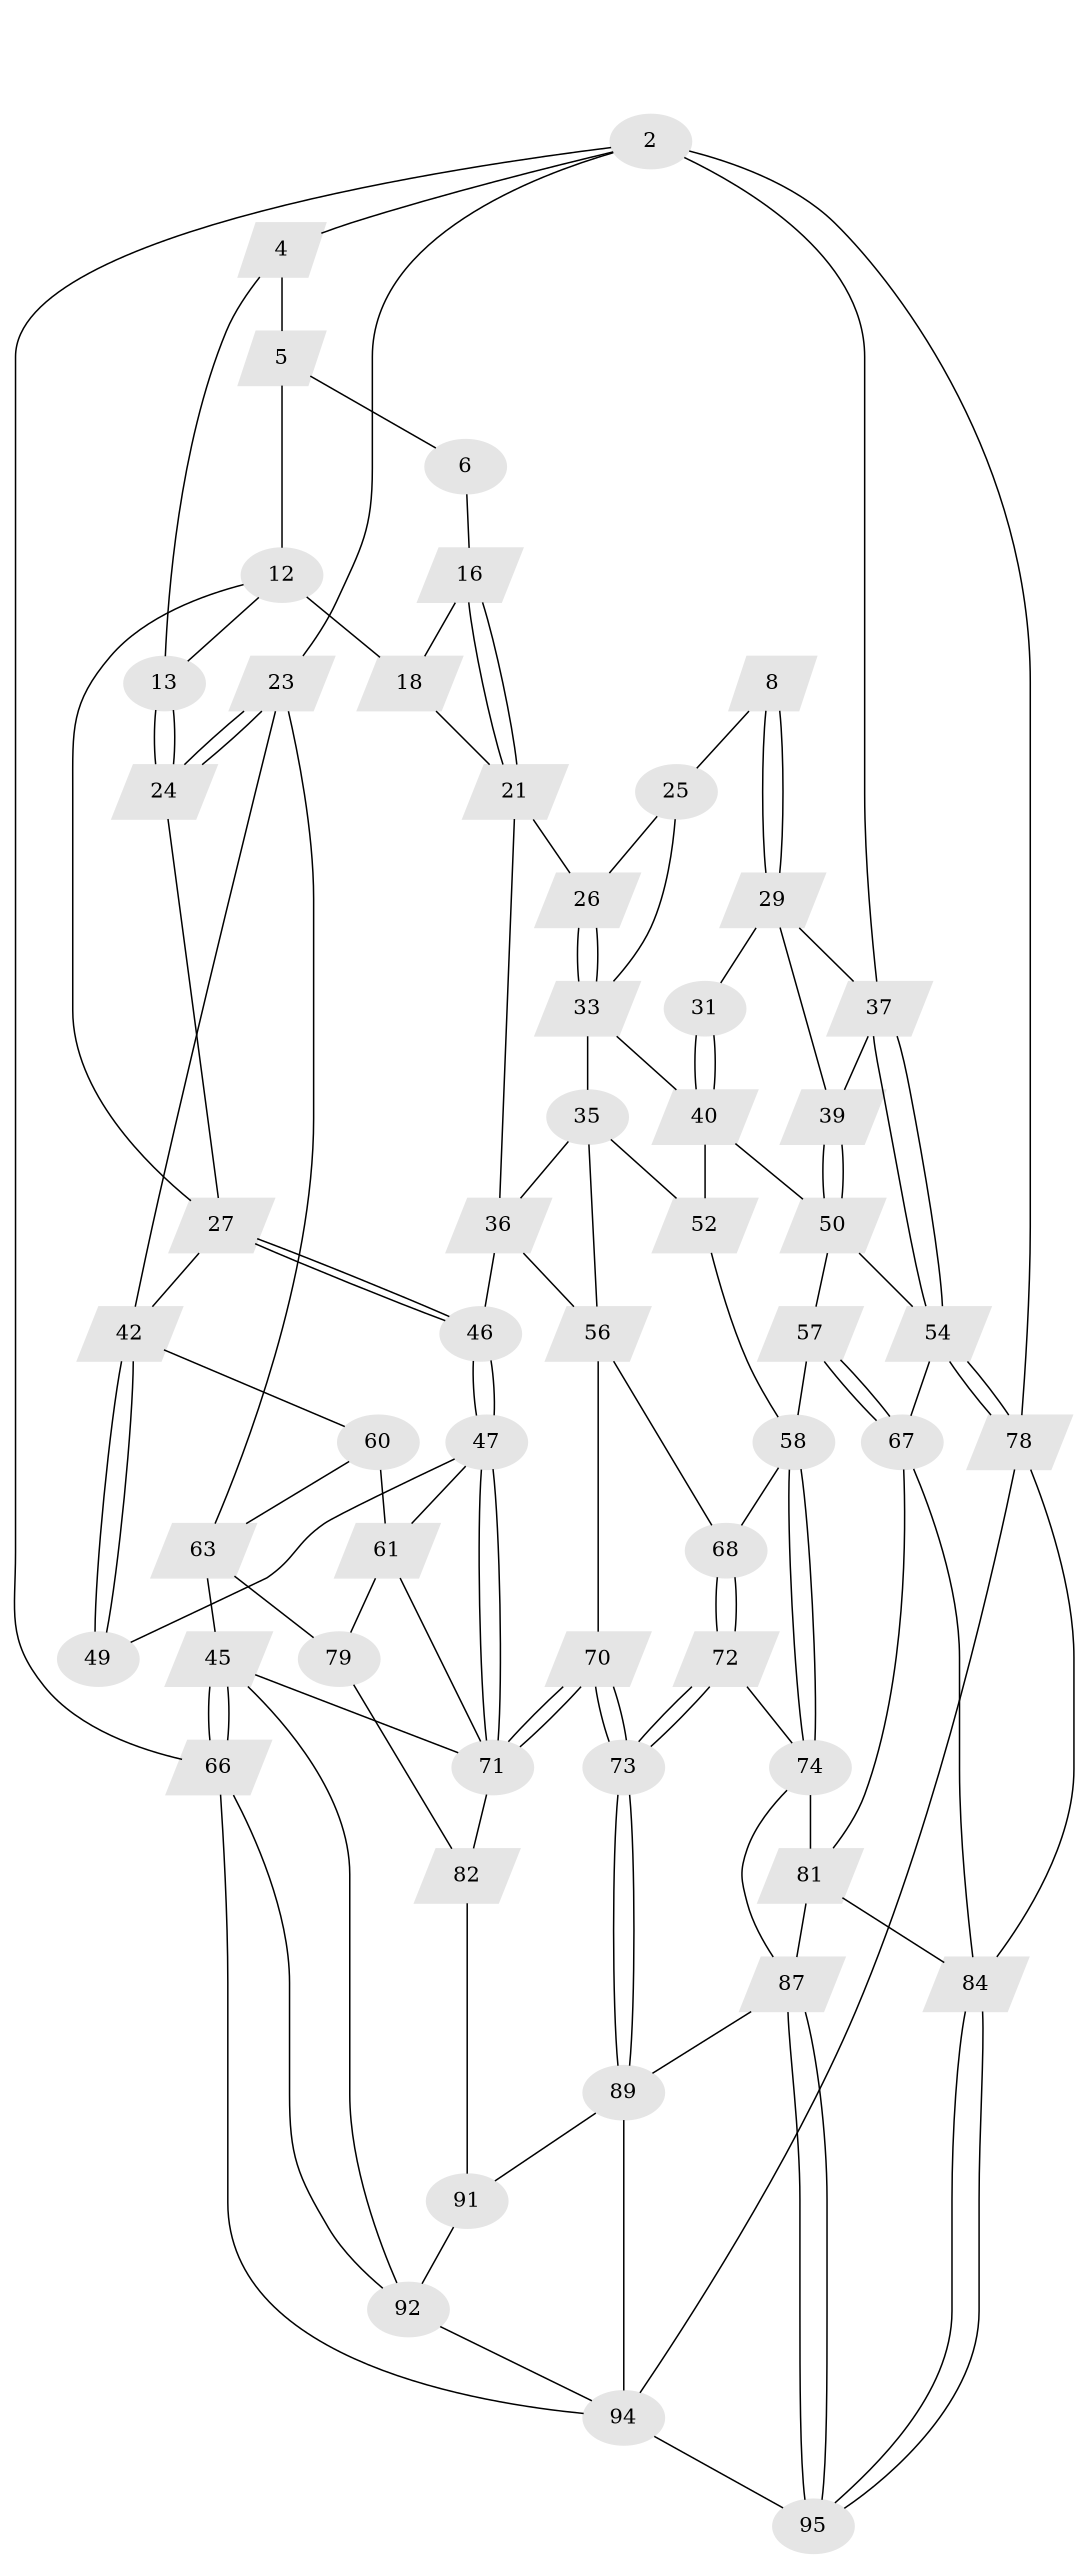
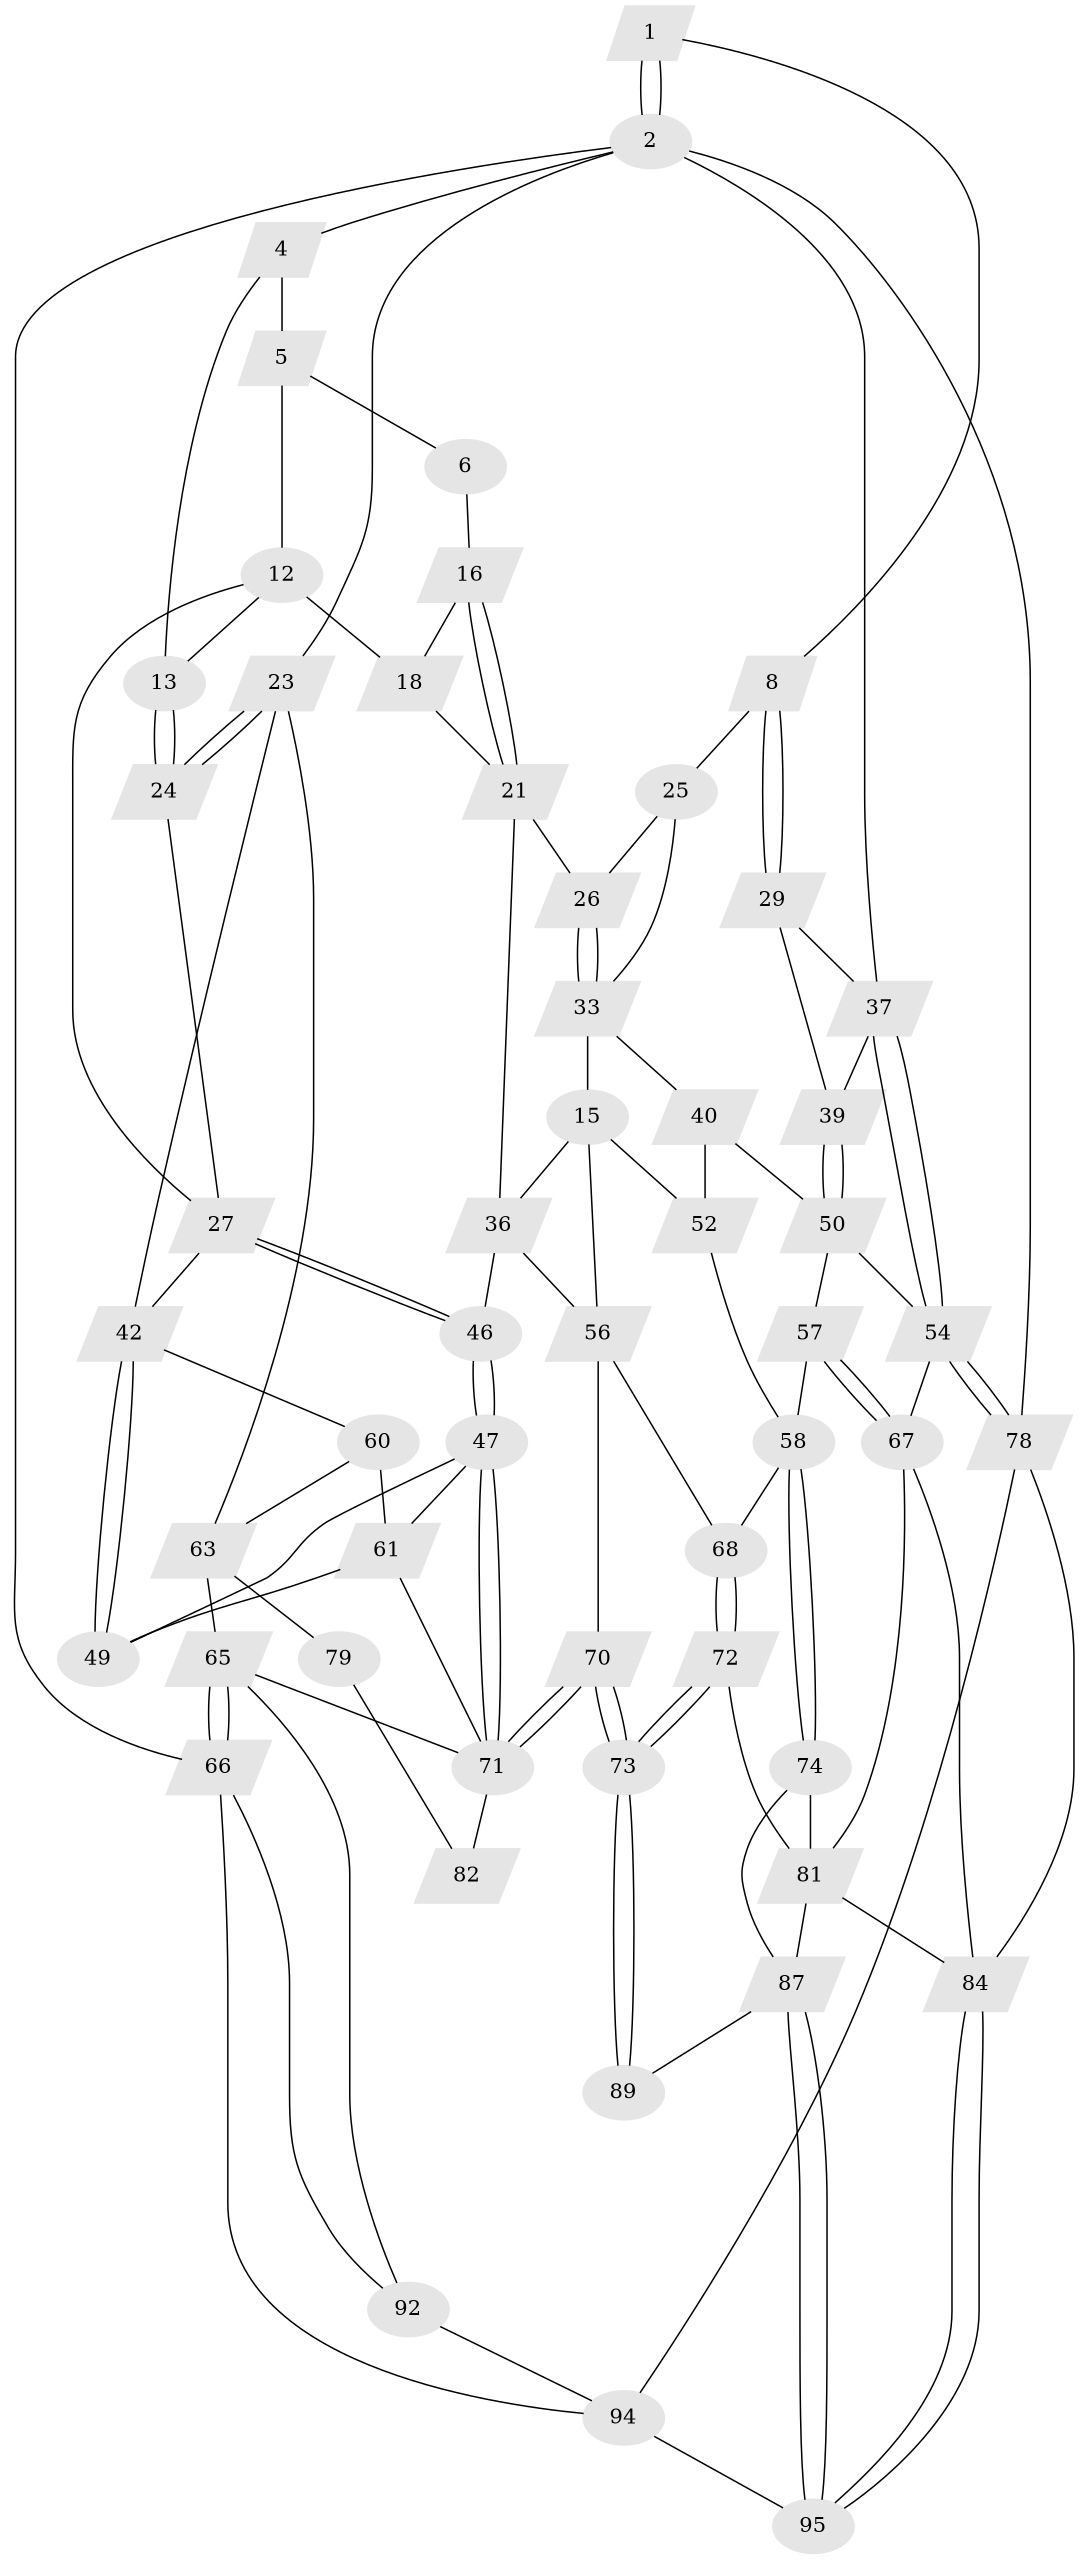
none -> (651, 33)
(705, 1009) -> none
(588, 1117) -> (588, 1117)
(363, 1605) -> (234, 1604)
(219, 1659) -> (219, 1659)
(770, 1715) -> (748, 1772)
(467, 2201) -> none
(624, 2255) -> none
